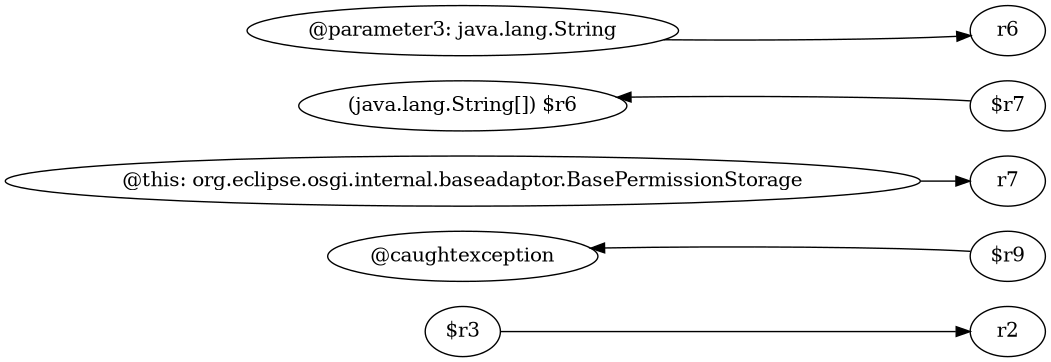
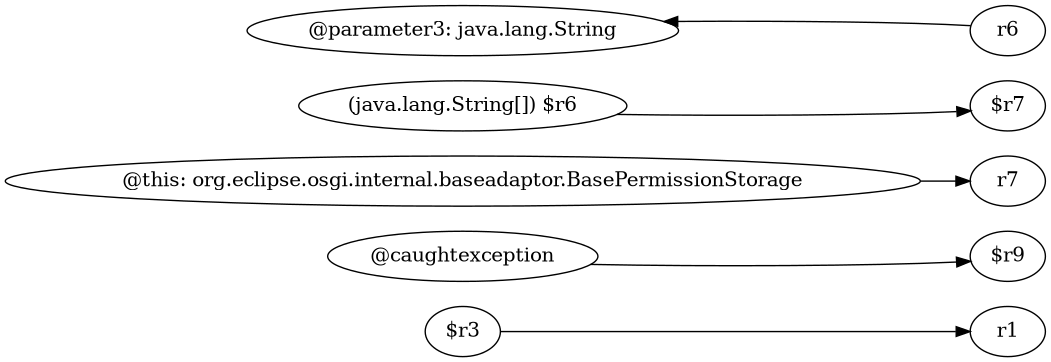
(810, 40) -> (824, 22)
(801, 97) -> (787, 115)
(788, 247) -> (773, 266)
(1008, 332) -> (1008, 332)
